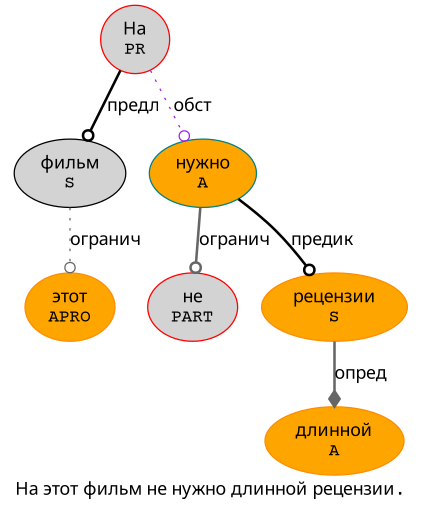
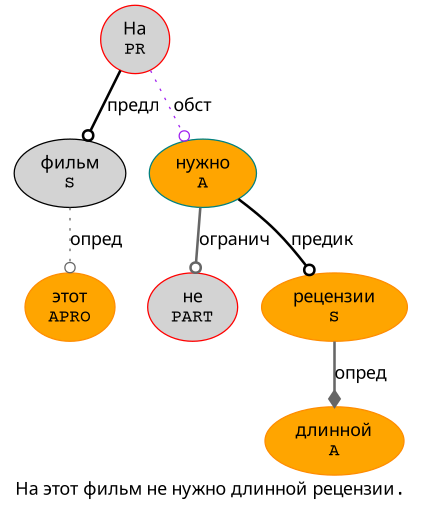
(106, 240) -> (96, 240)
